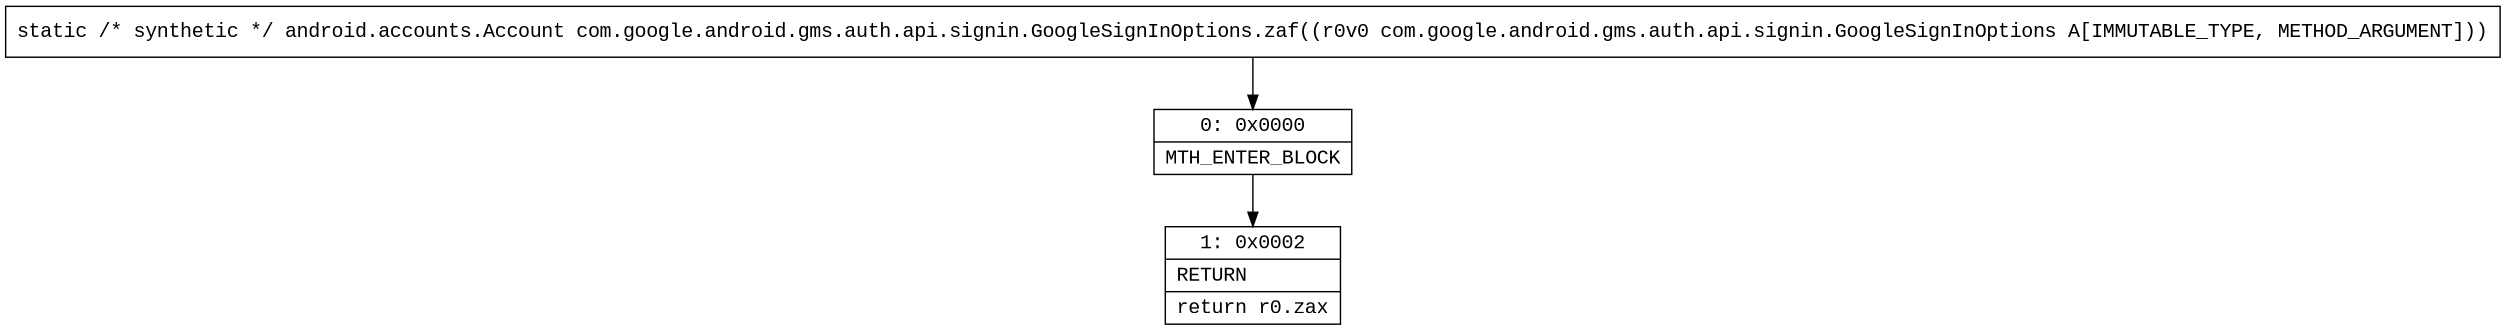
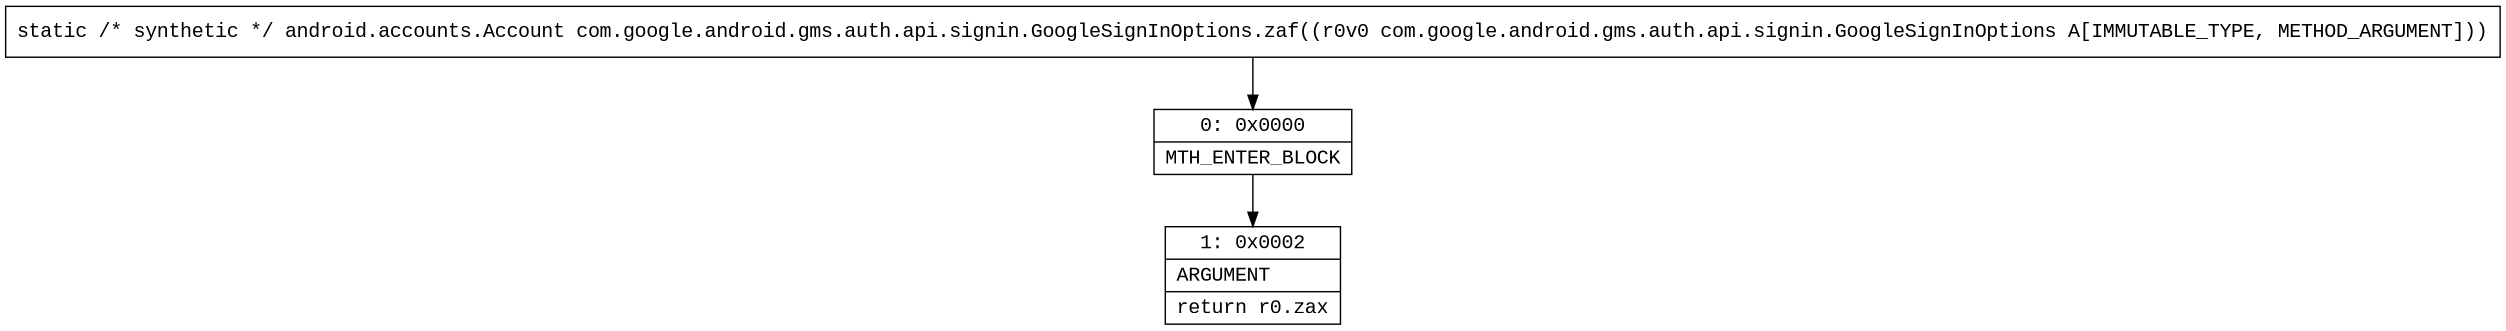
(1212, 275) -> (1224, 275)
